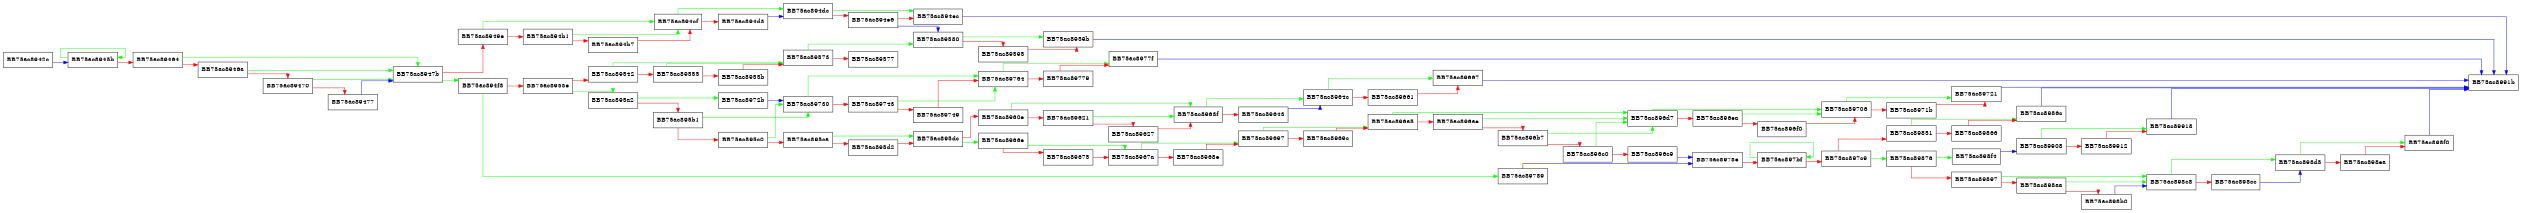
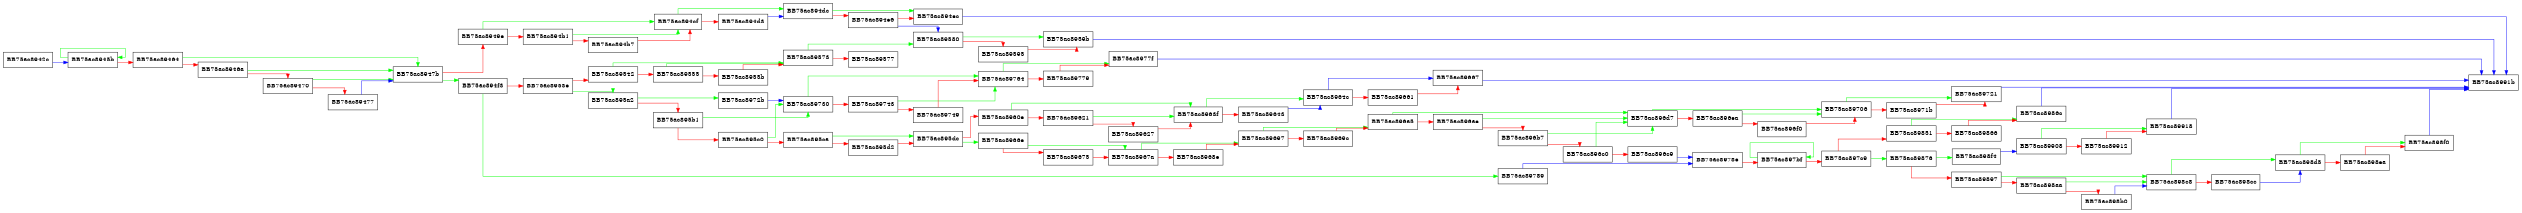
(1373, 78) -> (1373, 78)
